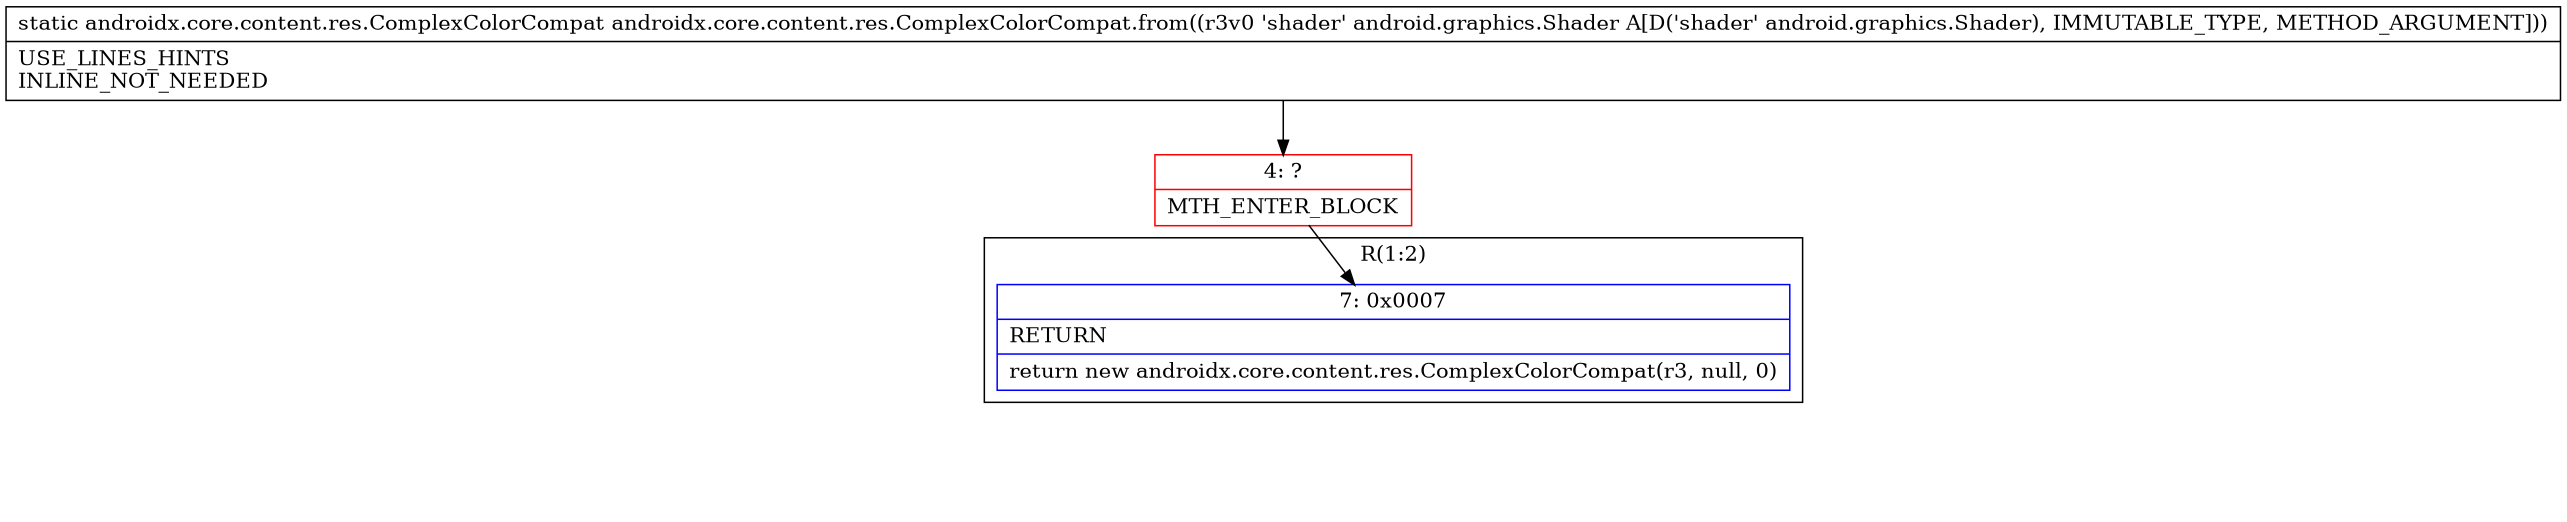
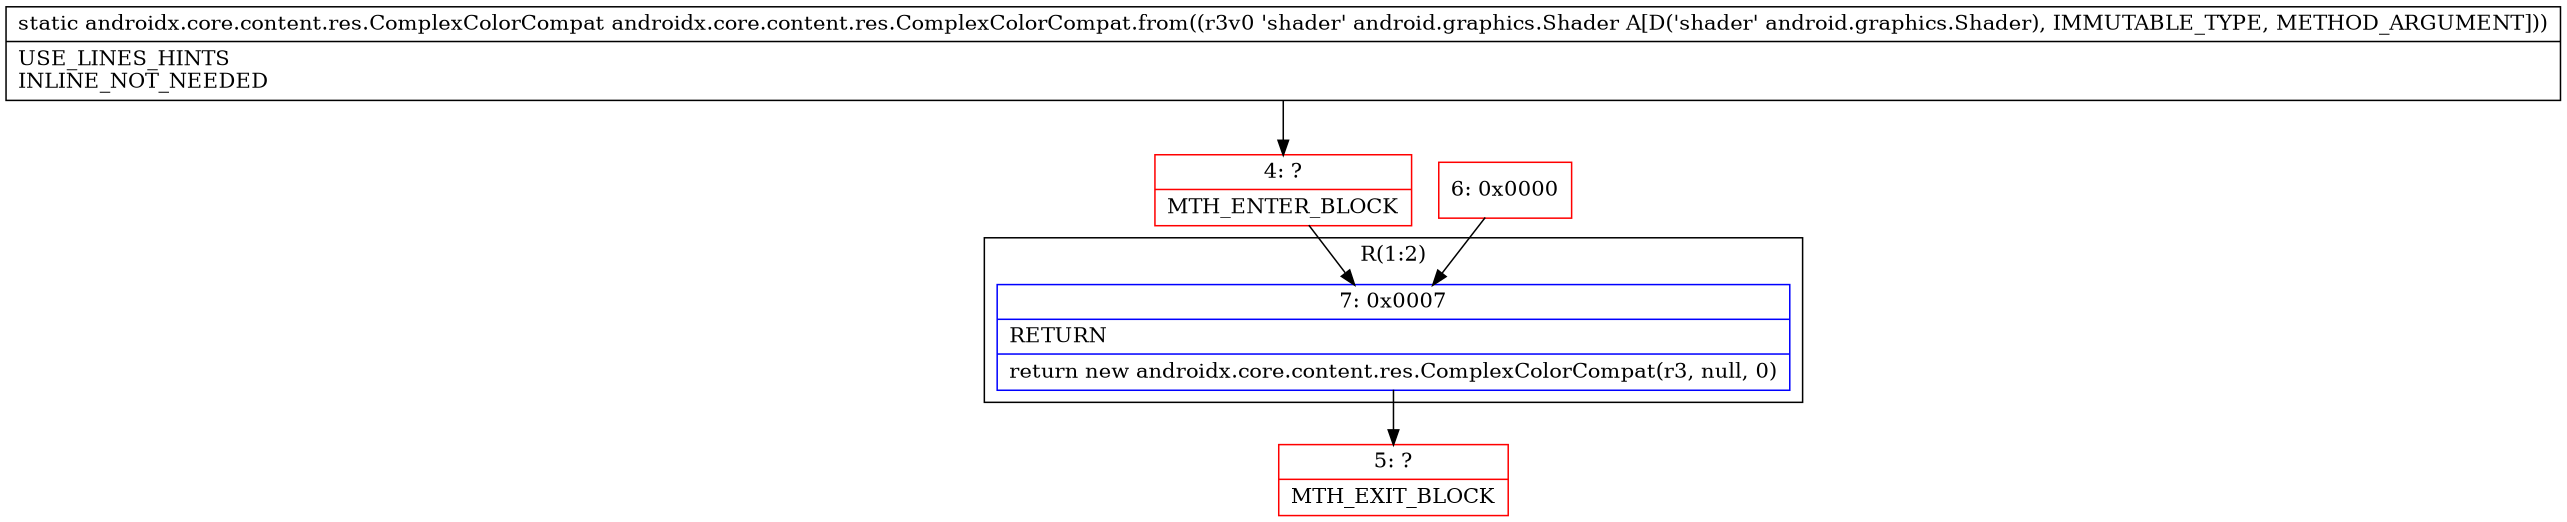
none -> (1505, 190)
none -> (1393, 480)
